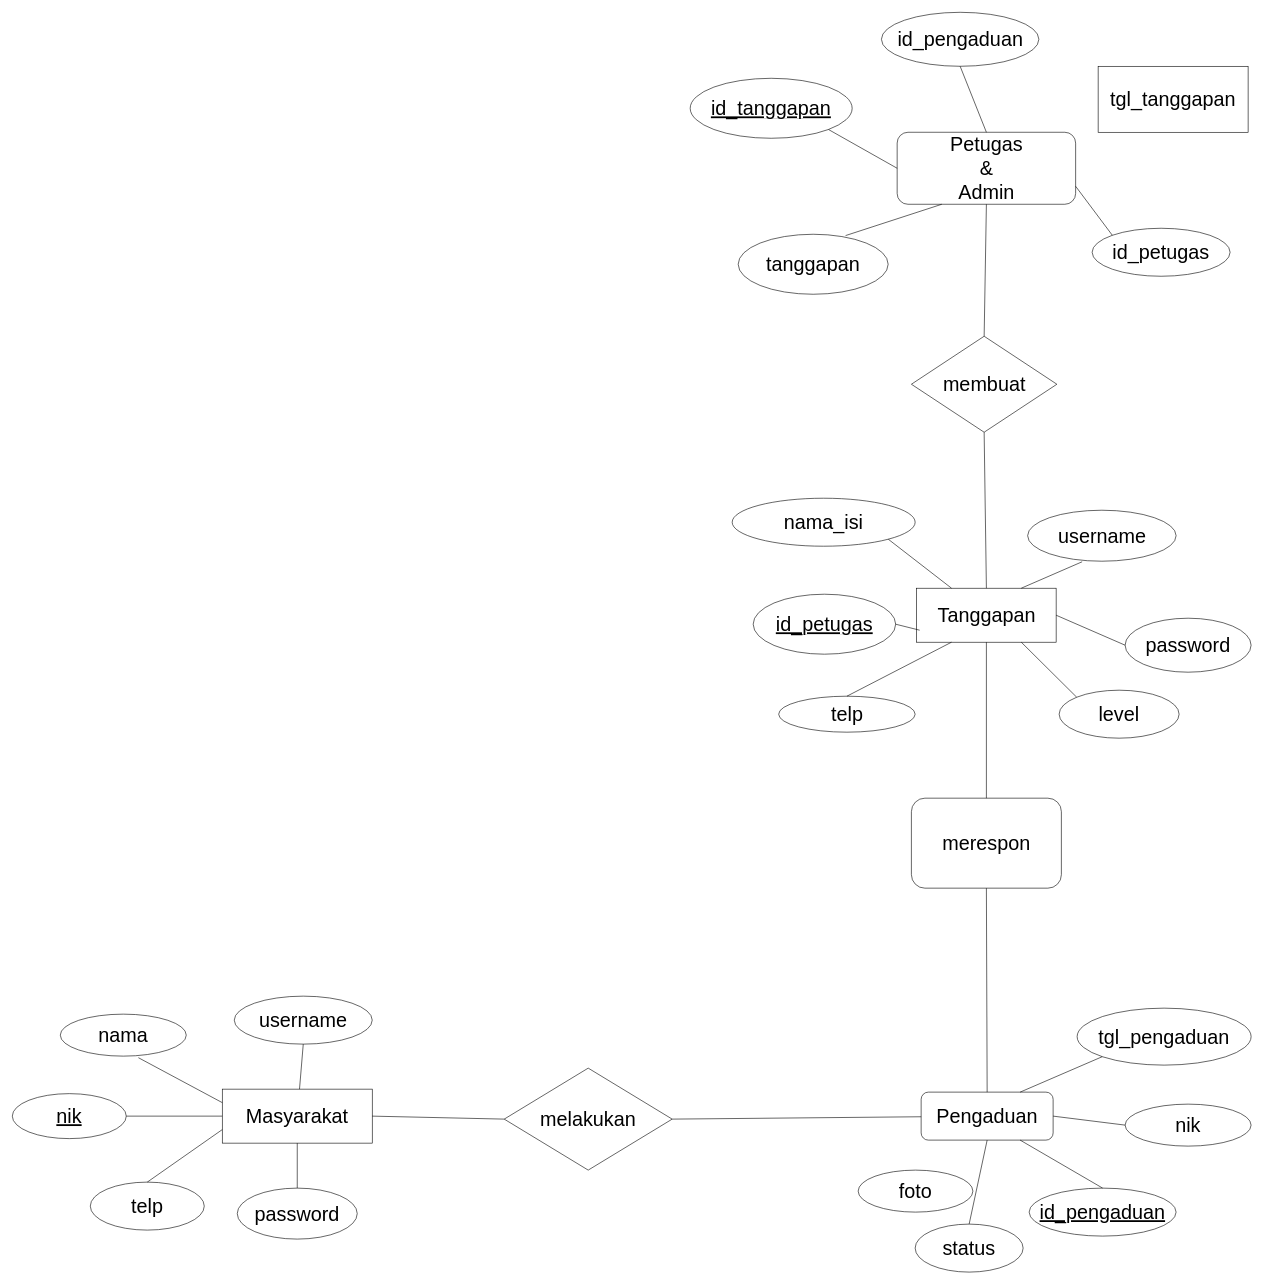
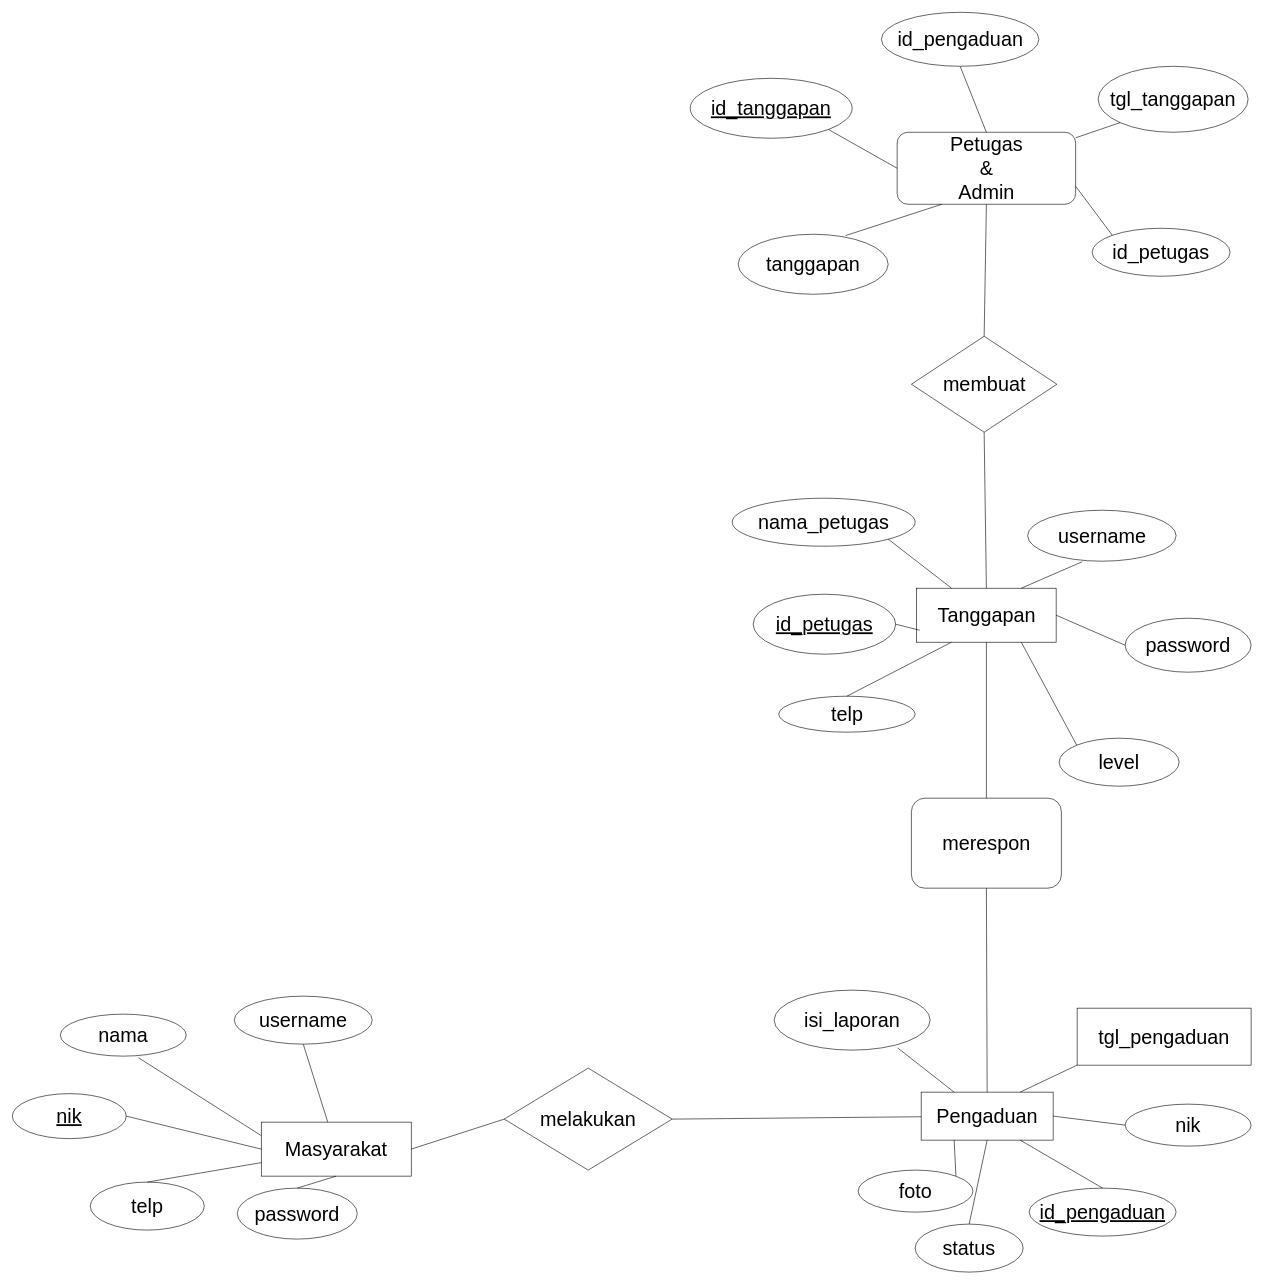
(1173, 99) -> (1173, 99)
none -> (1098, 130)
(824, 522) -> (824, 522)
(1119, 714) -> (1119, 762)
none -> (852, 1020)
(1164, 1037) -> (1164, 1037)
none -> (926, 1070)
(297, 1116) -> (336, 1149)
(987, 1116) -> (987, 1116)
none -> (955, 1158)
